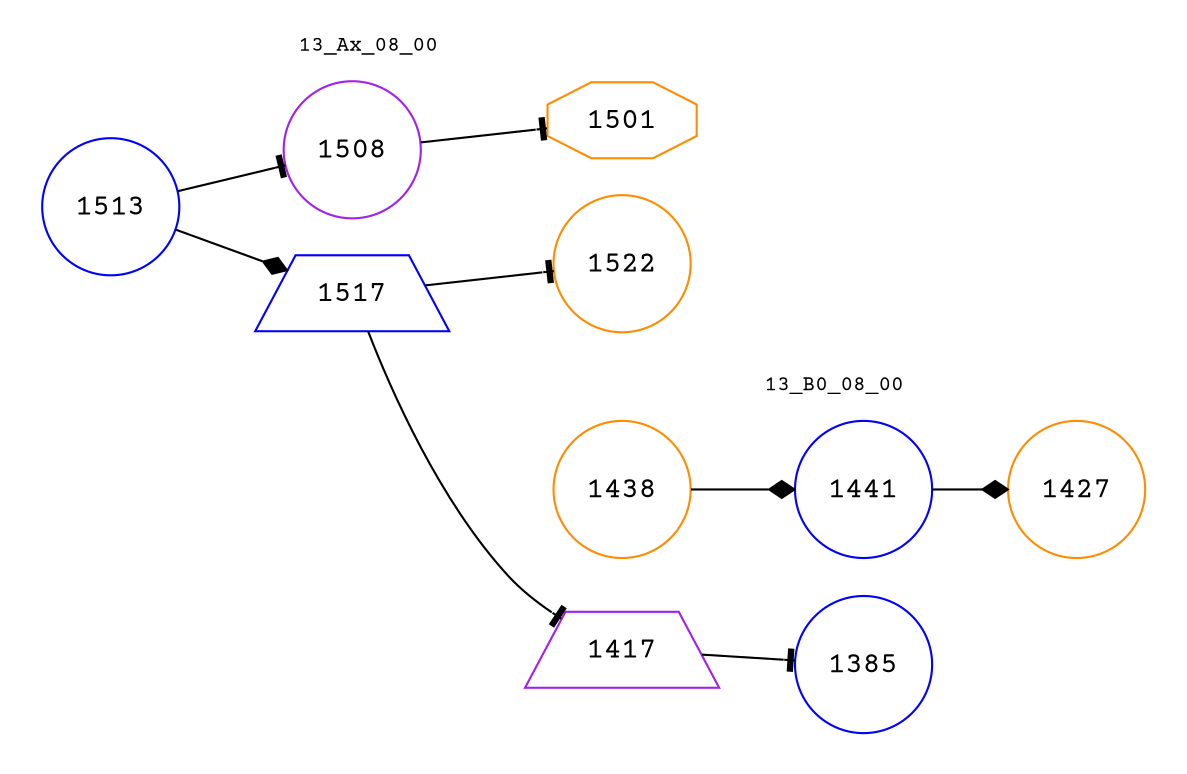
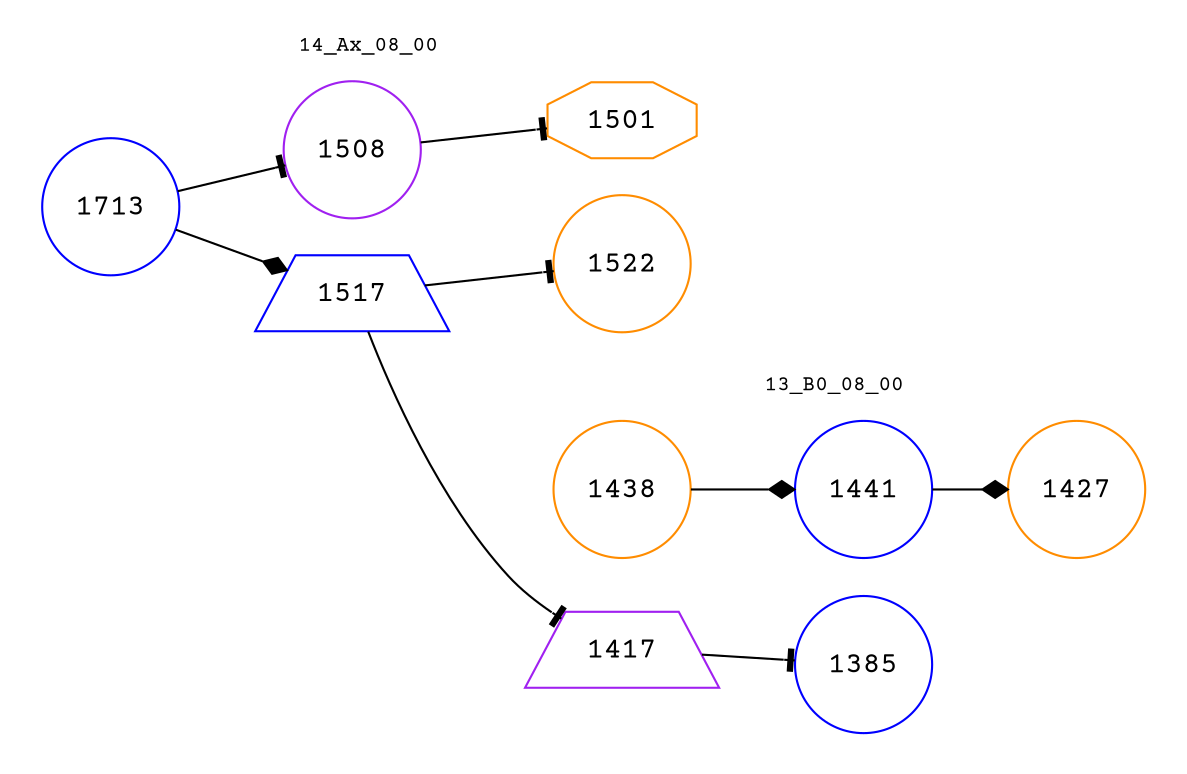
(369, 45) -> (369, 45)
(111, 207) -> (111, 207)
